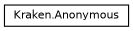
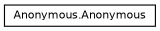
(67, 16) -> (80, 16)
